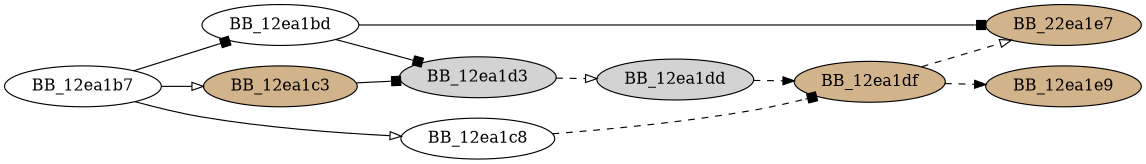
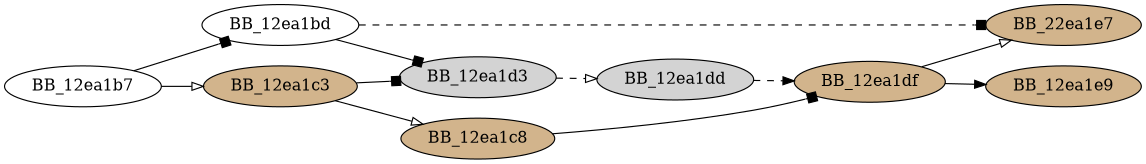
(666, 25) -> (666, 25)
(961, 55) -> (961, 55)
(960, 84) -> (960, 84)
(680, 121) -> (680, 121)
(261, 125) -> (374, 111)
(478, 139) -> (478, 139)
